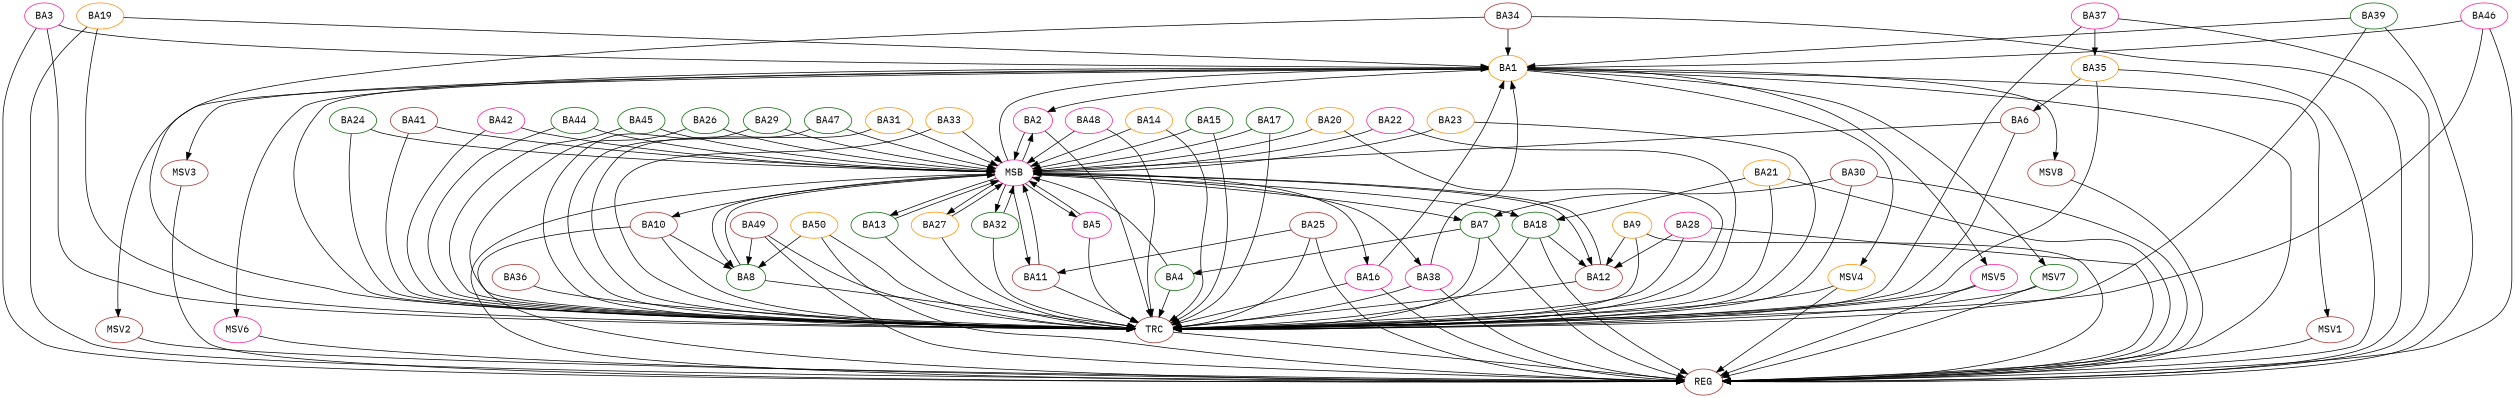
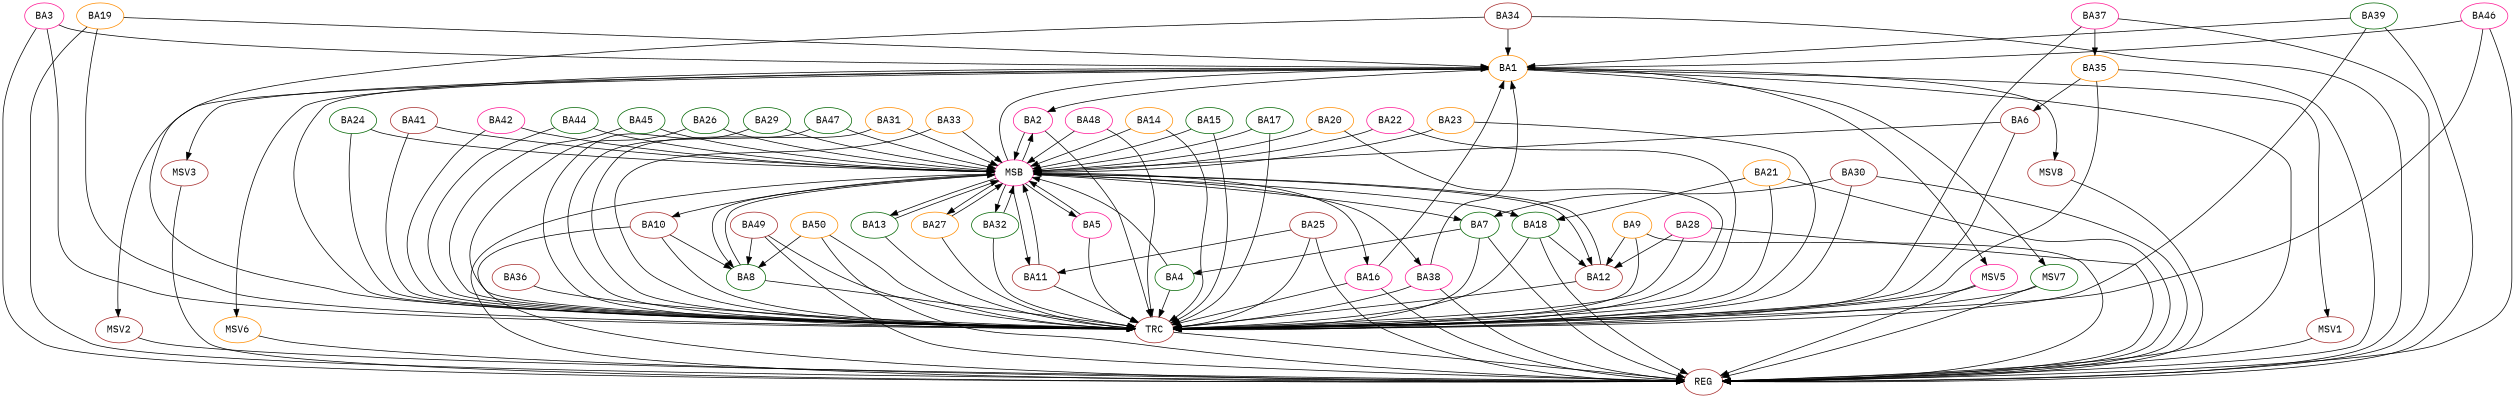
(1852, 277) -> none
(238, 330) -> (238, 330)
